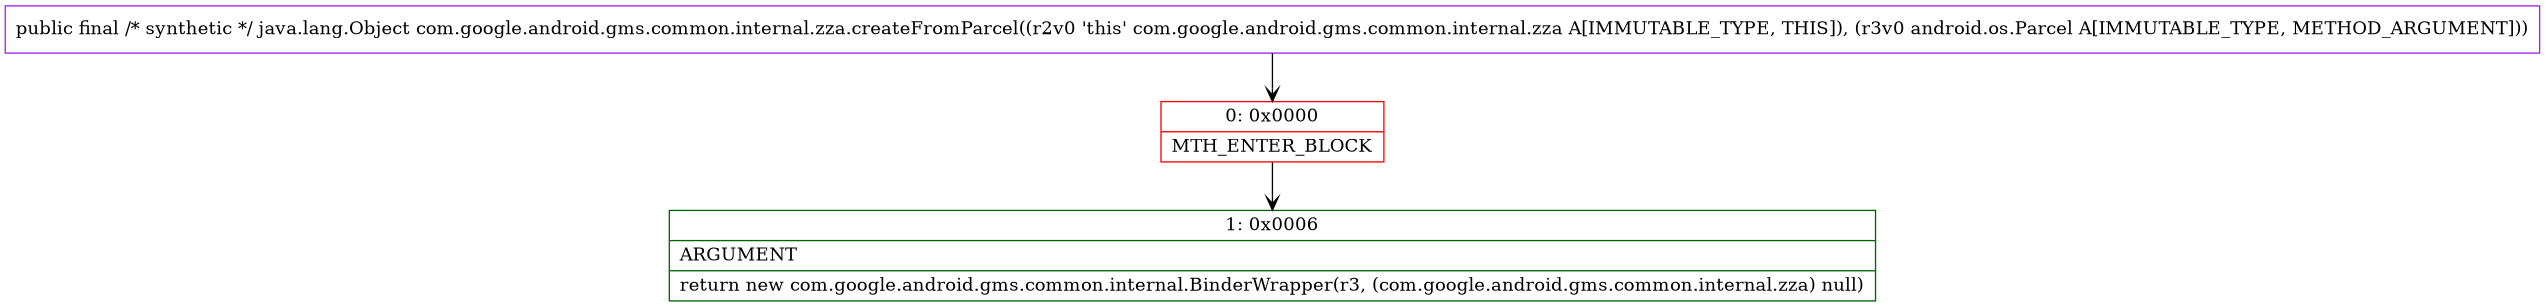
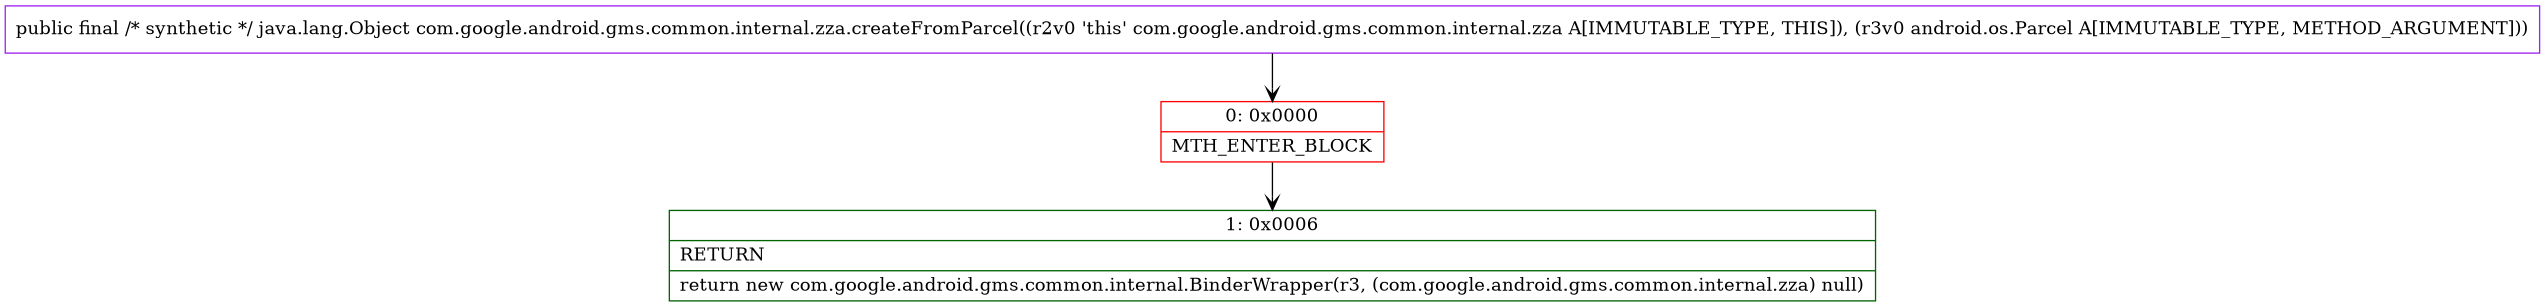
(739, 255) -> (722, 255)
